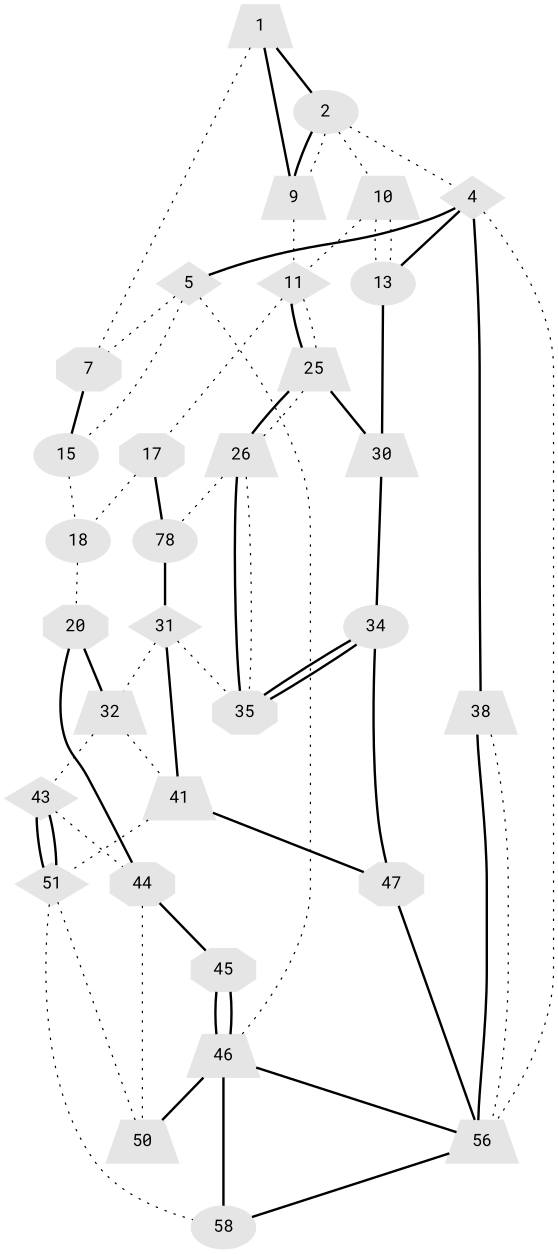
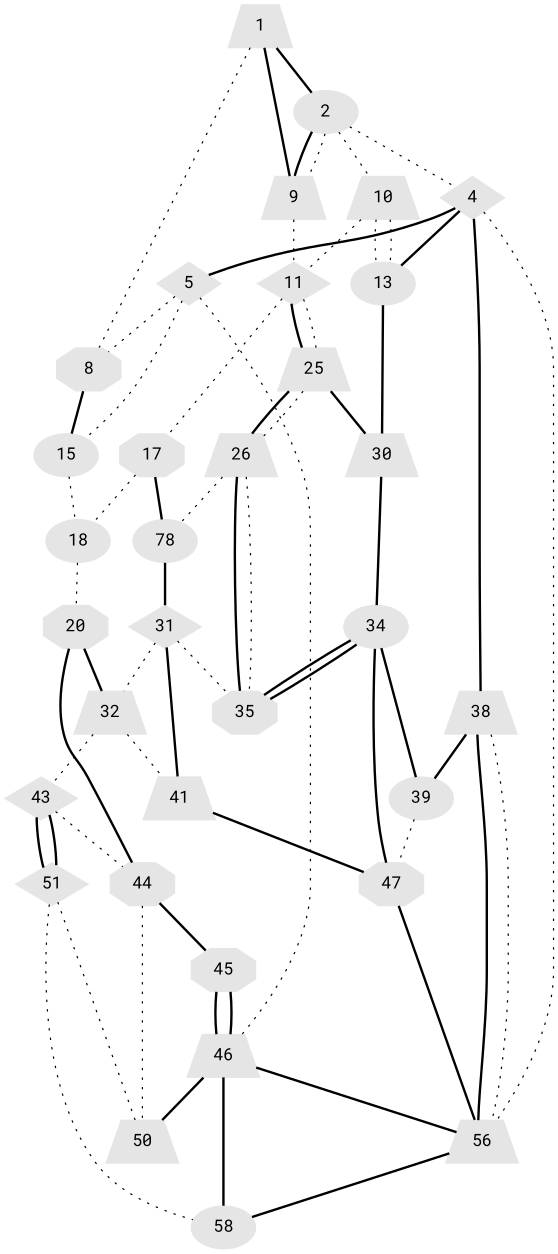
(89, 369) -> (89, 369)
none -> (421, 798)
(110, 845) -> none
